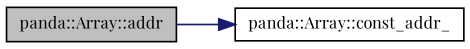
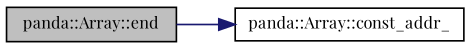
(91, 24) -> (91, 24)
